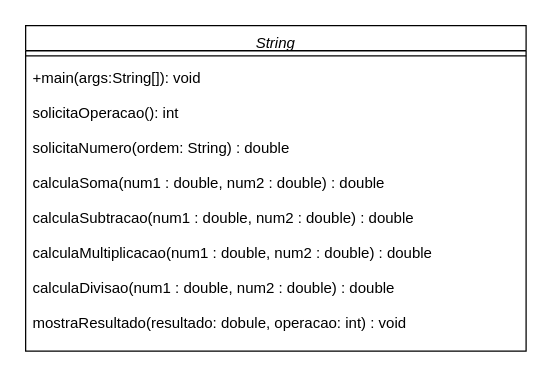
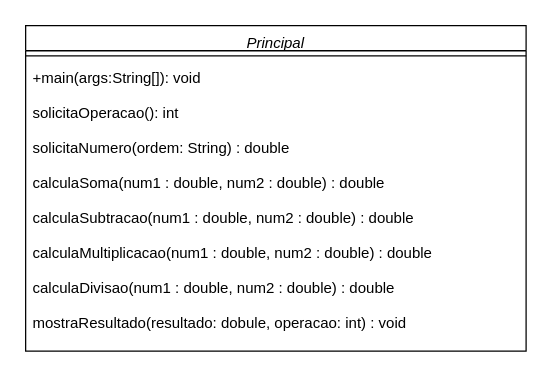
(275, 43) -> (275, 43)
